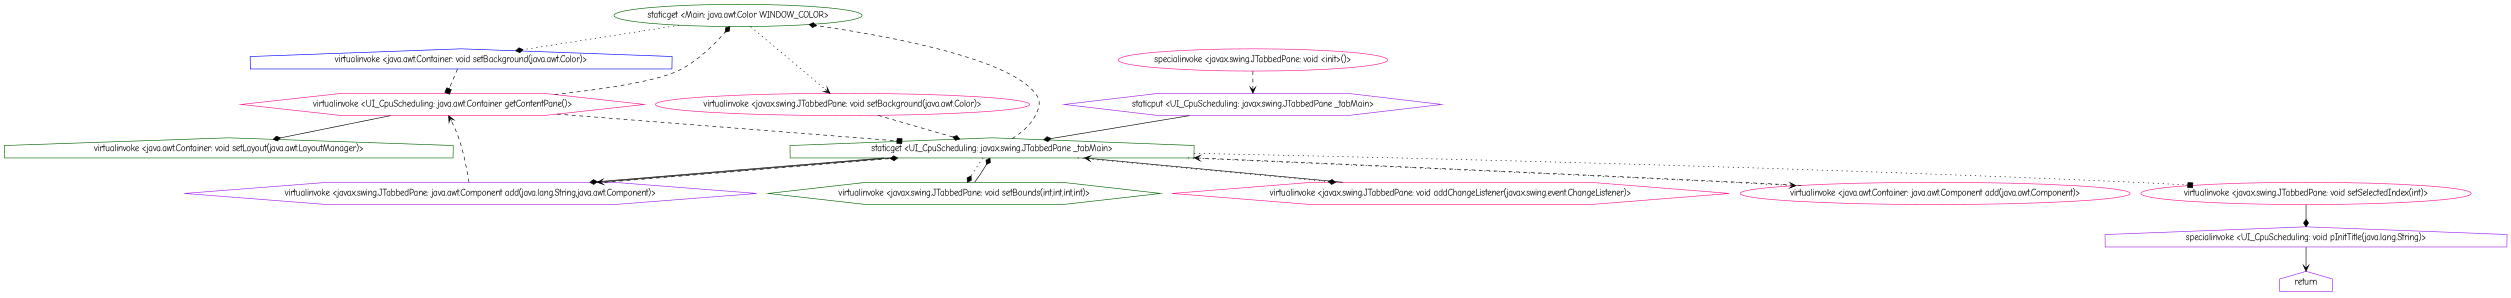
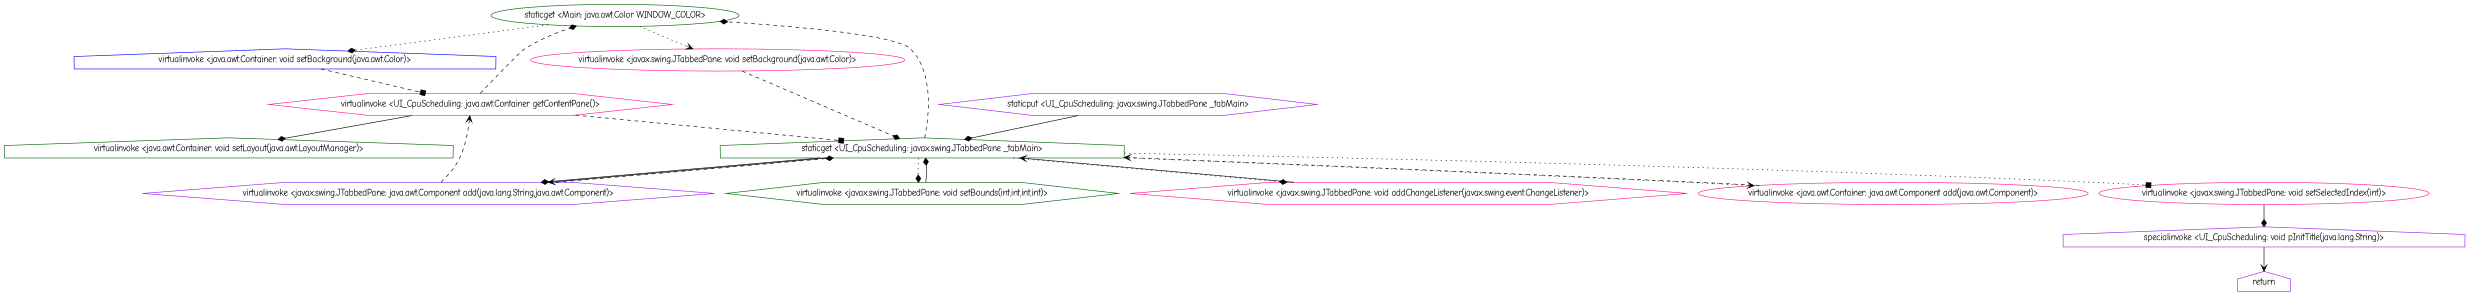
(1253, 60) -> none
